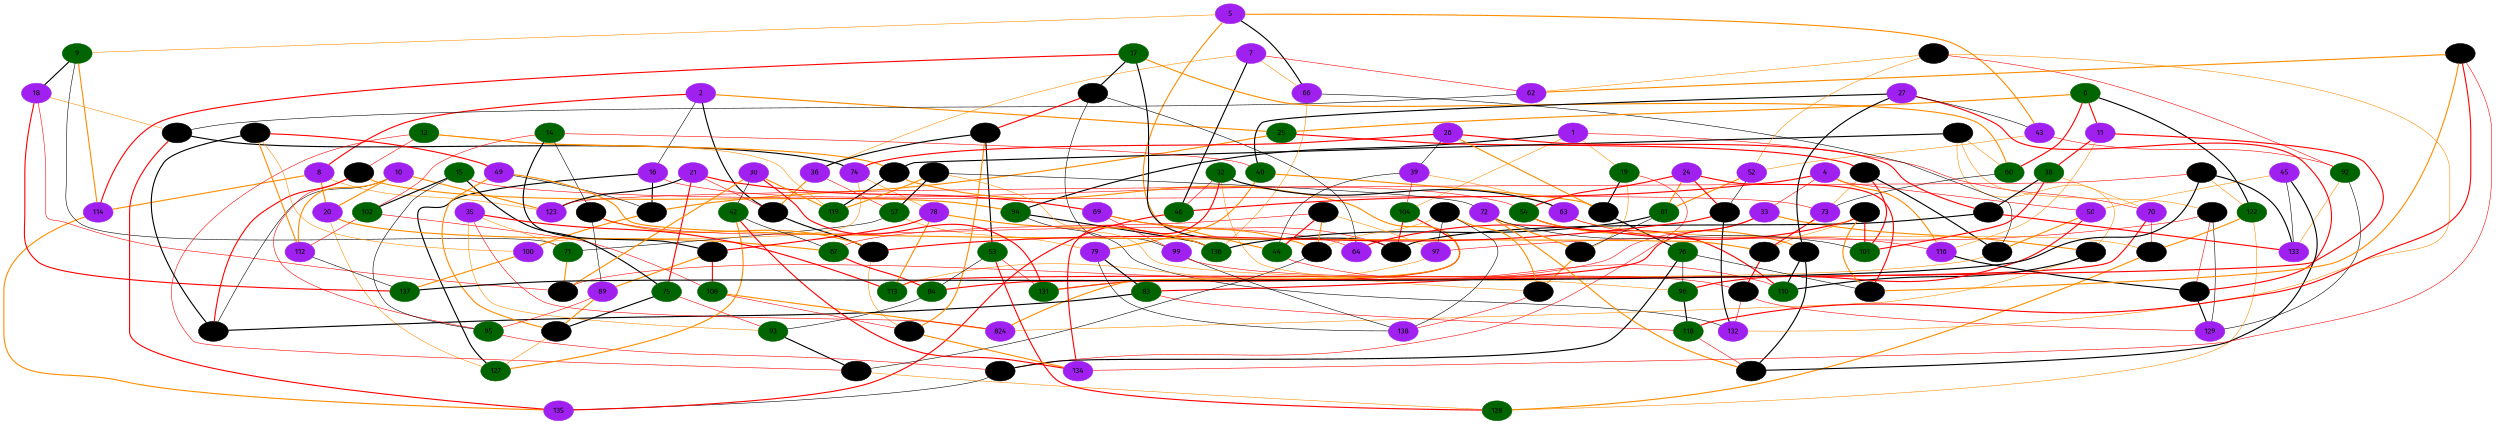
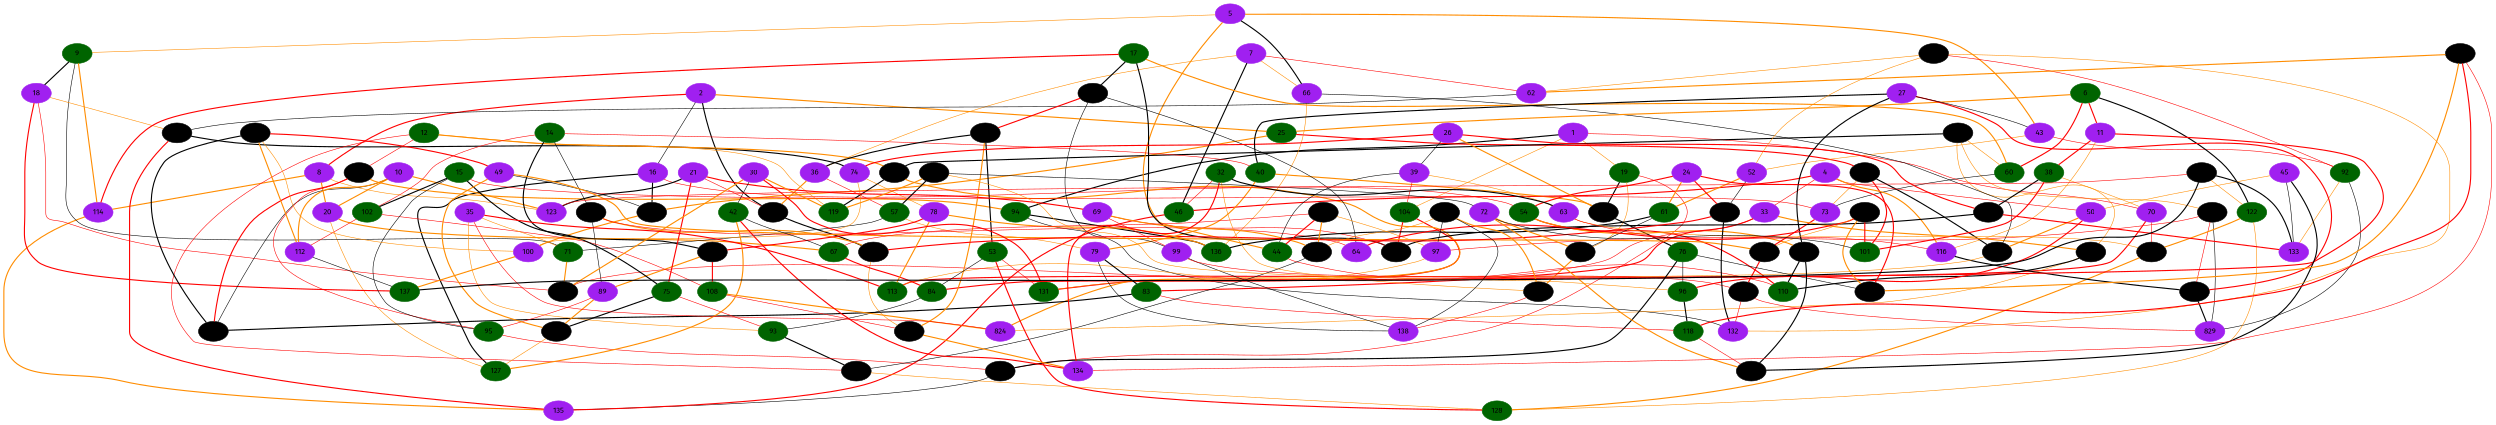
(2210, 331) -> (2210, 331)
